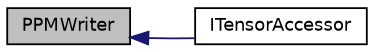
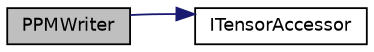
(172, 38) -> (153, 14)
